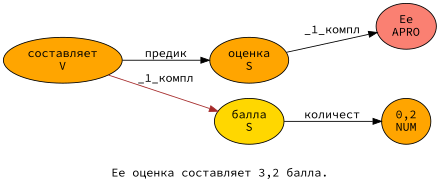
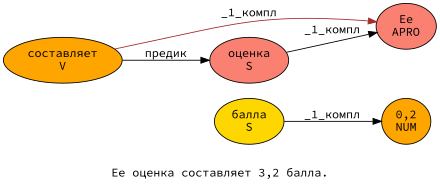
(249, 60) -> (249, 60)
(159, 92) -> (240, 23)
(333, 115) -> (333, 115)
